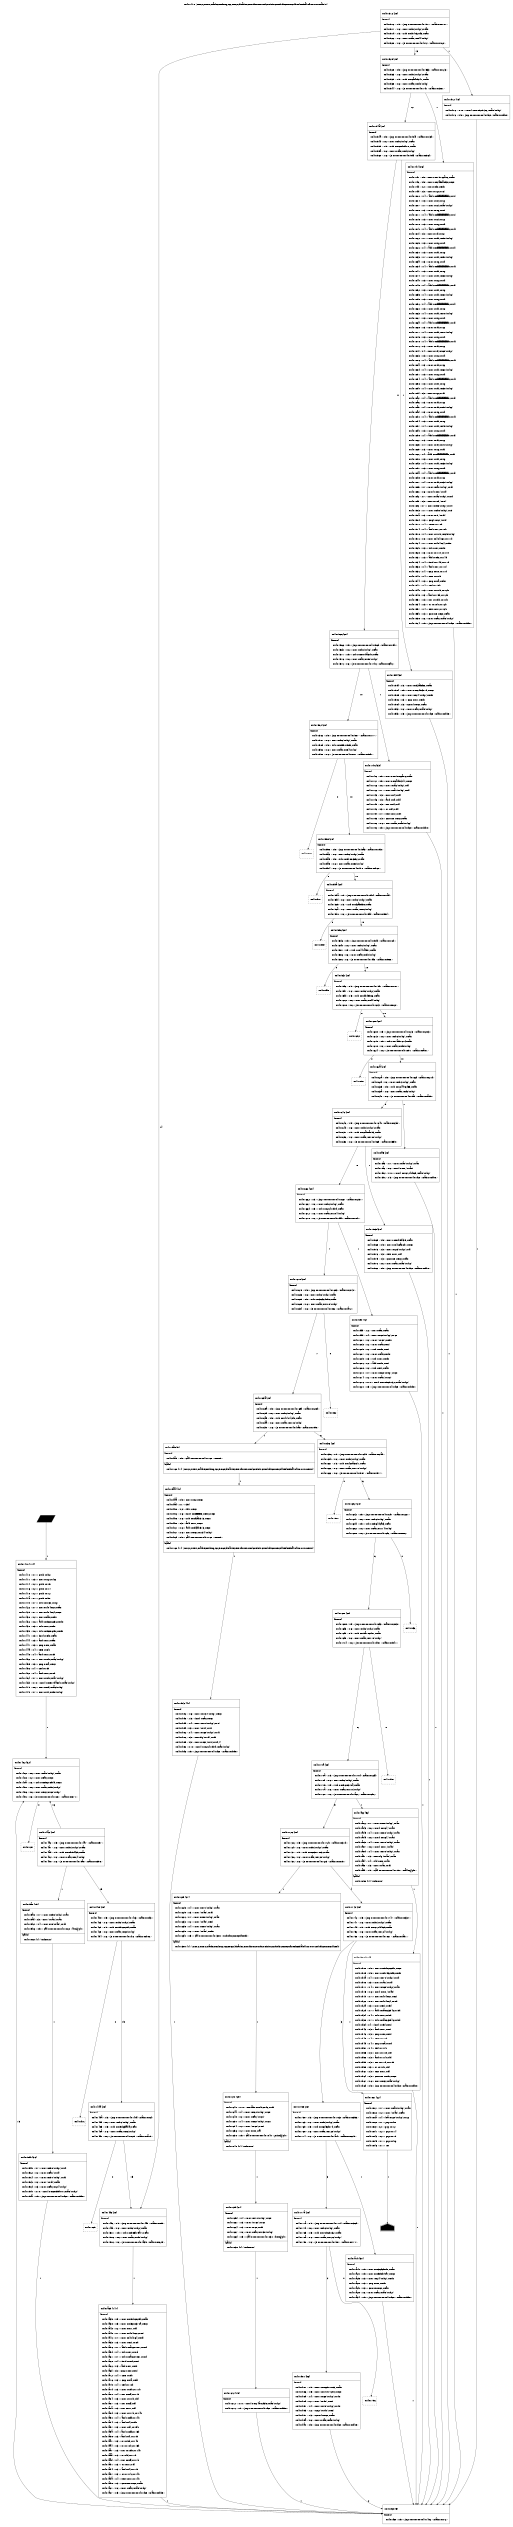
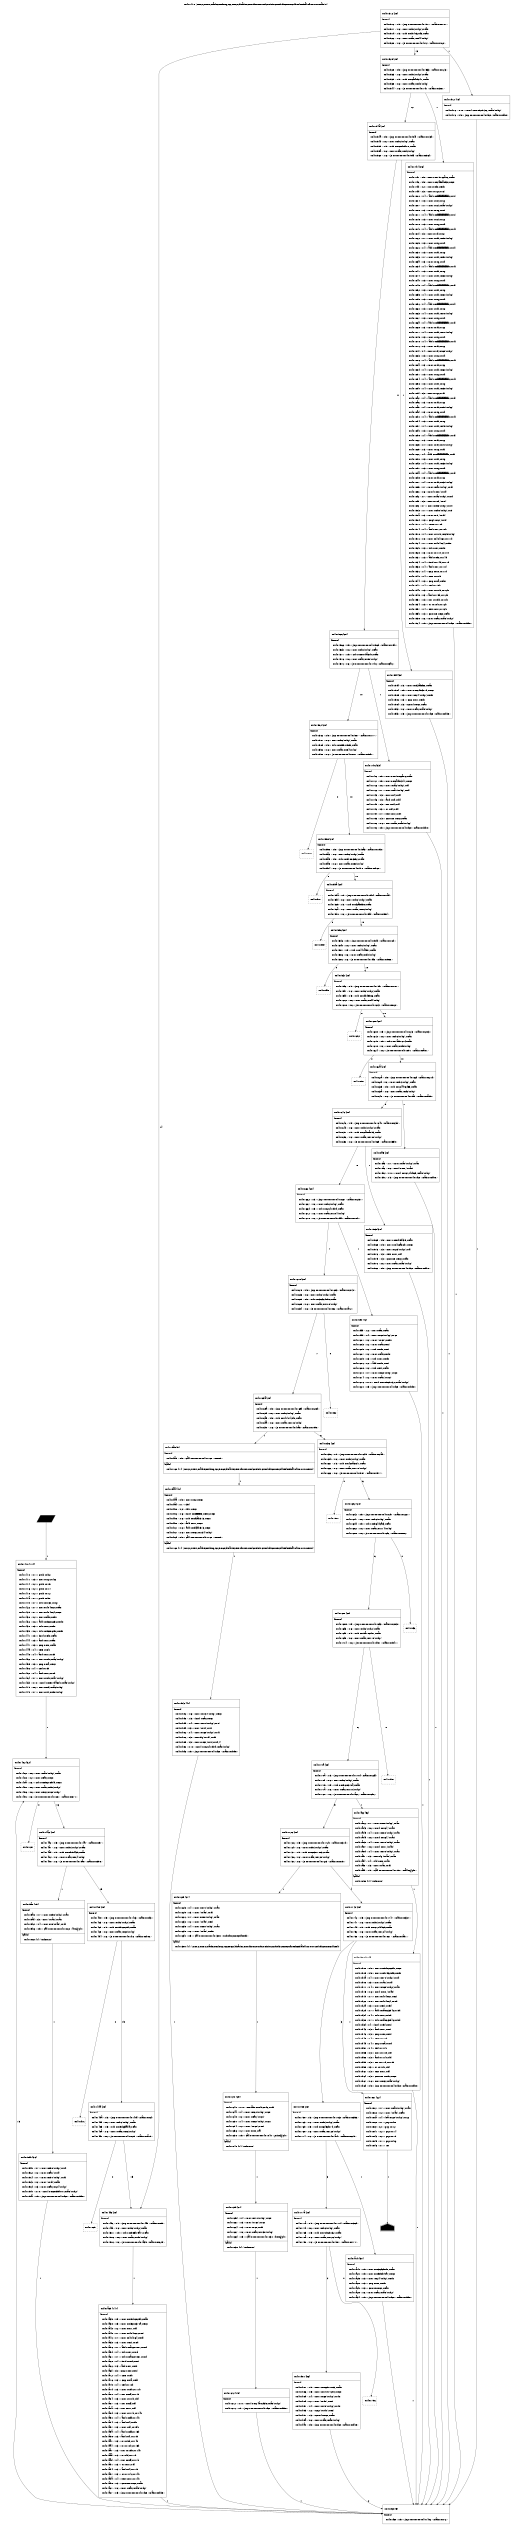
(55, 1816) -> (59, 1814)
